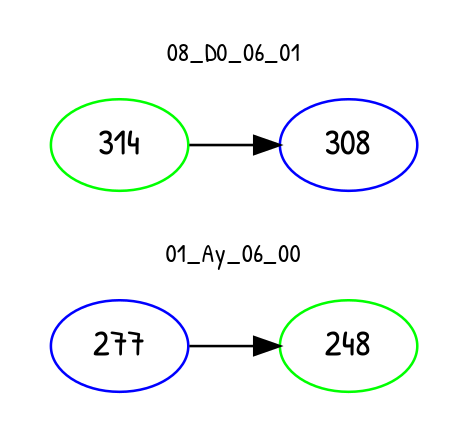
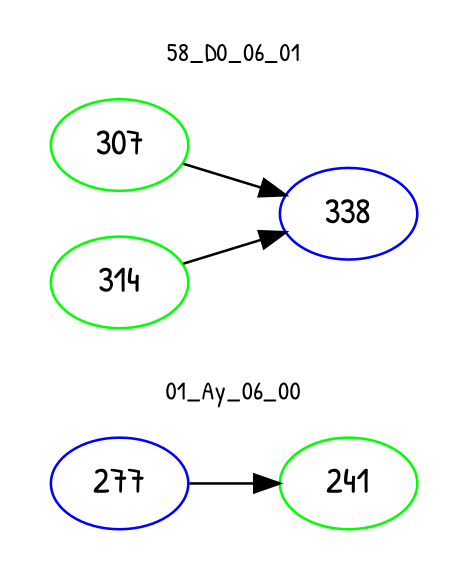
(234, 55) -> (234, 55)
none -> (120, 145)
(349, 145) -> (349, 214)
(349, 346) -> (349, 483)
